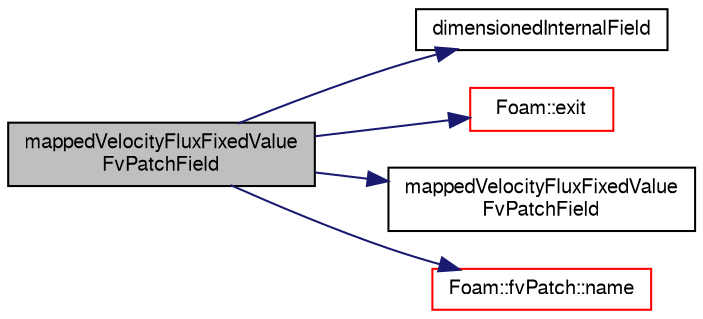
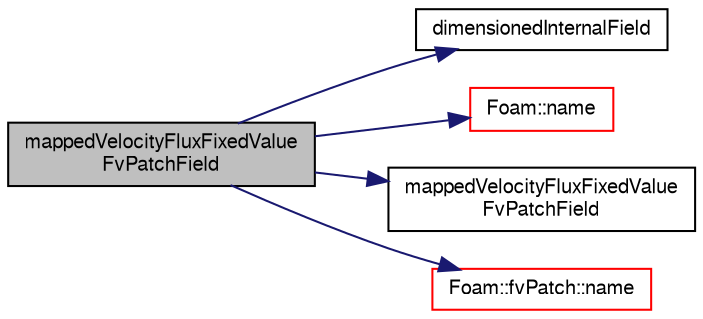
(542, 109) -> (542, 109)
